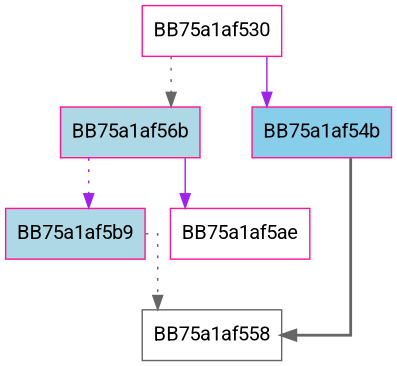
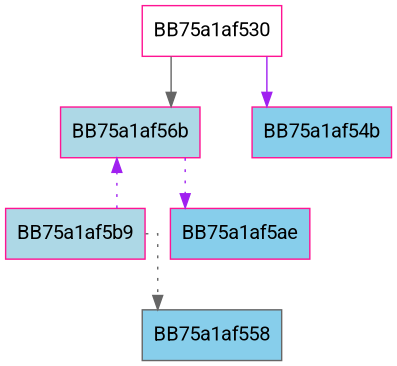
(171, 74) -> (171, 74)
(89, 176) -> (117, 190)
(185, 176) -> (185, 176)
(240, 234) -> (240, 234)
(351, 274) -> none
(212, 335) -> (212, 335)
